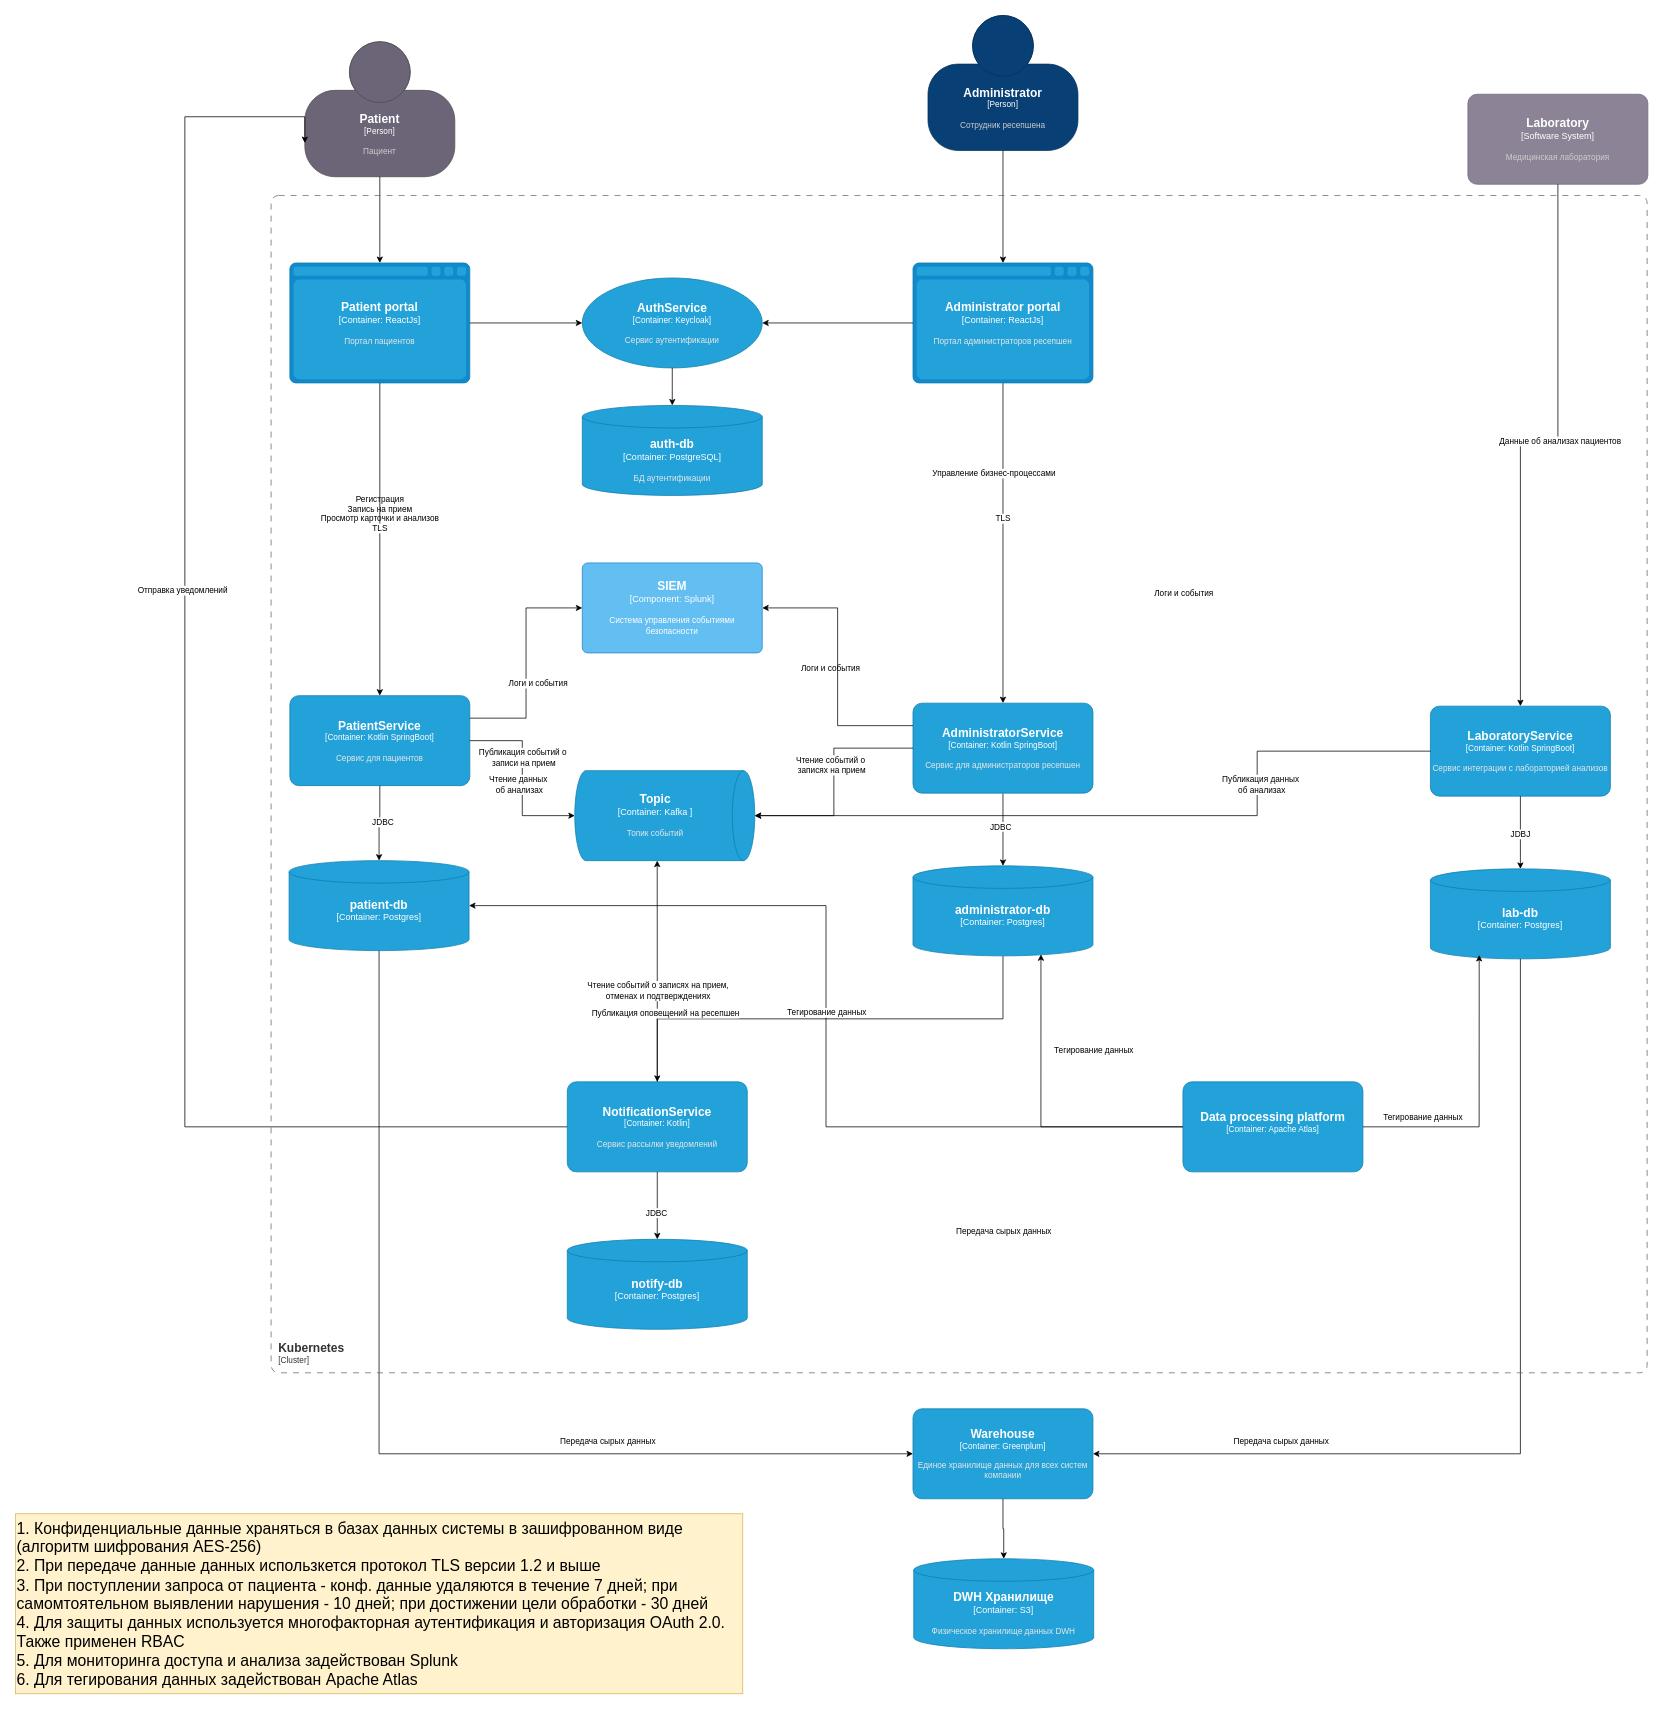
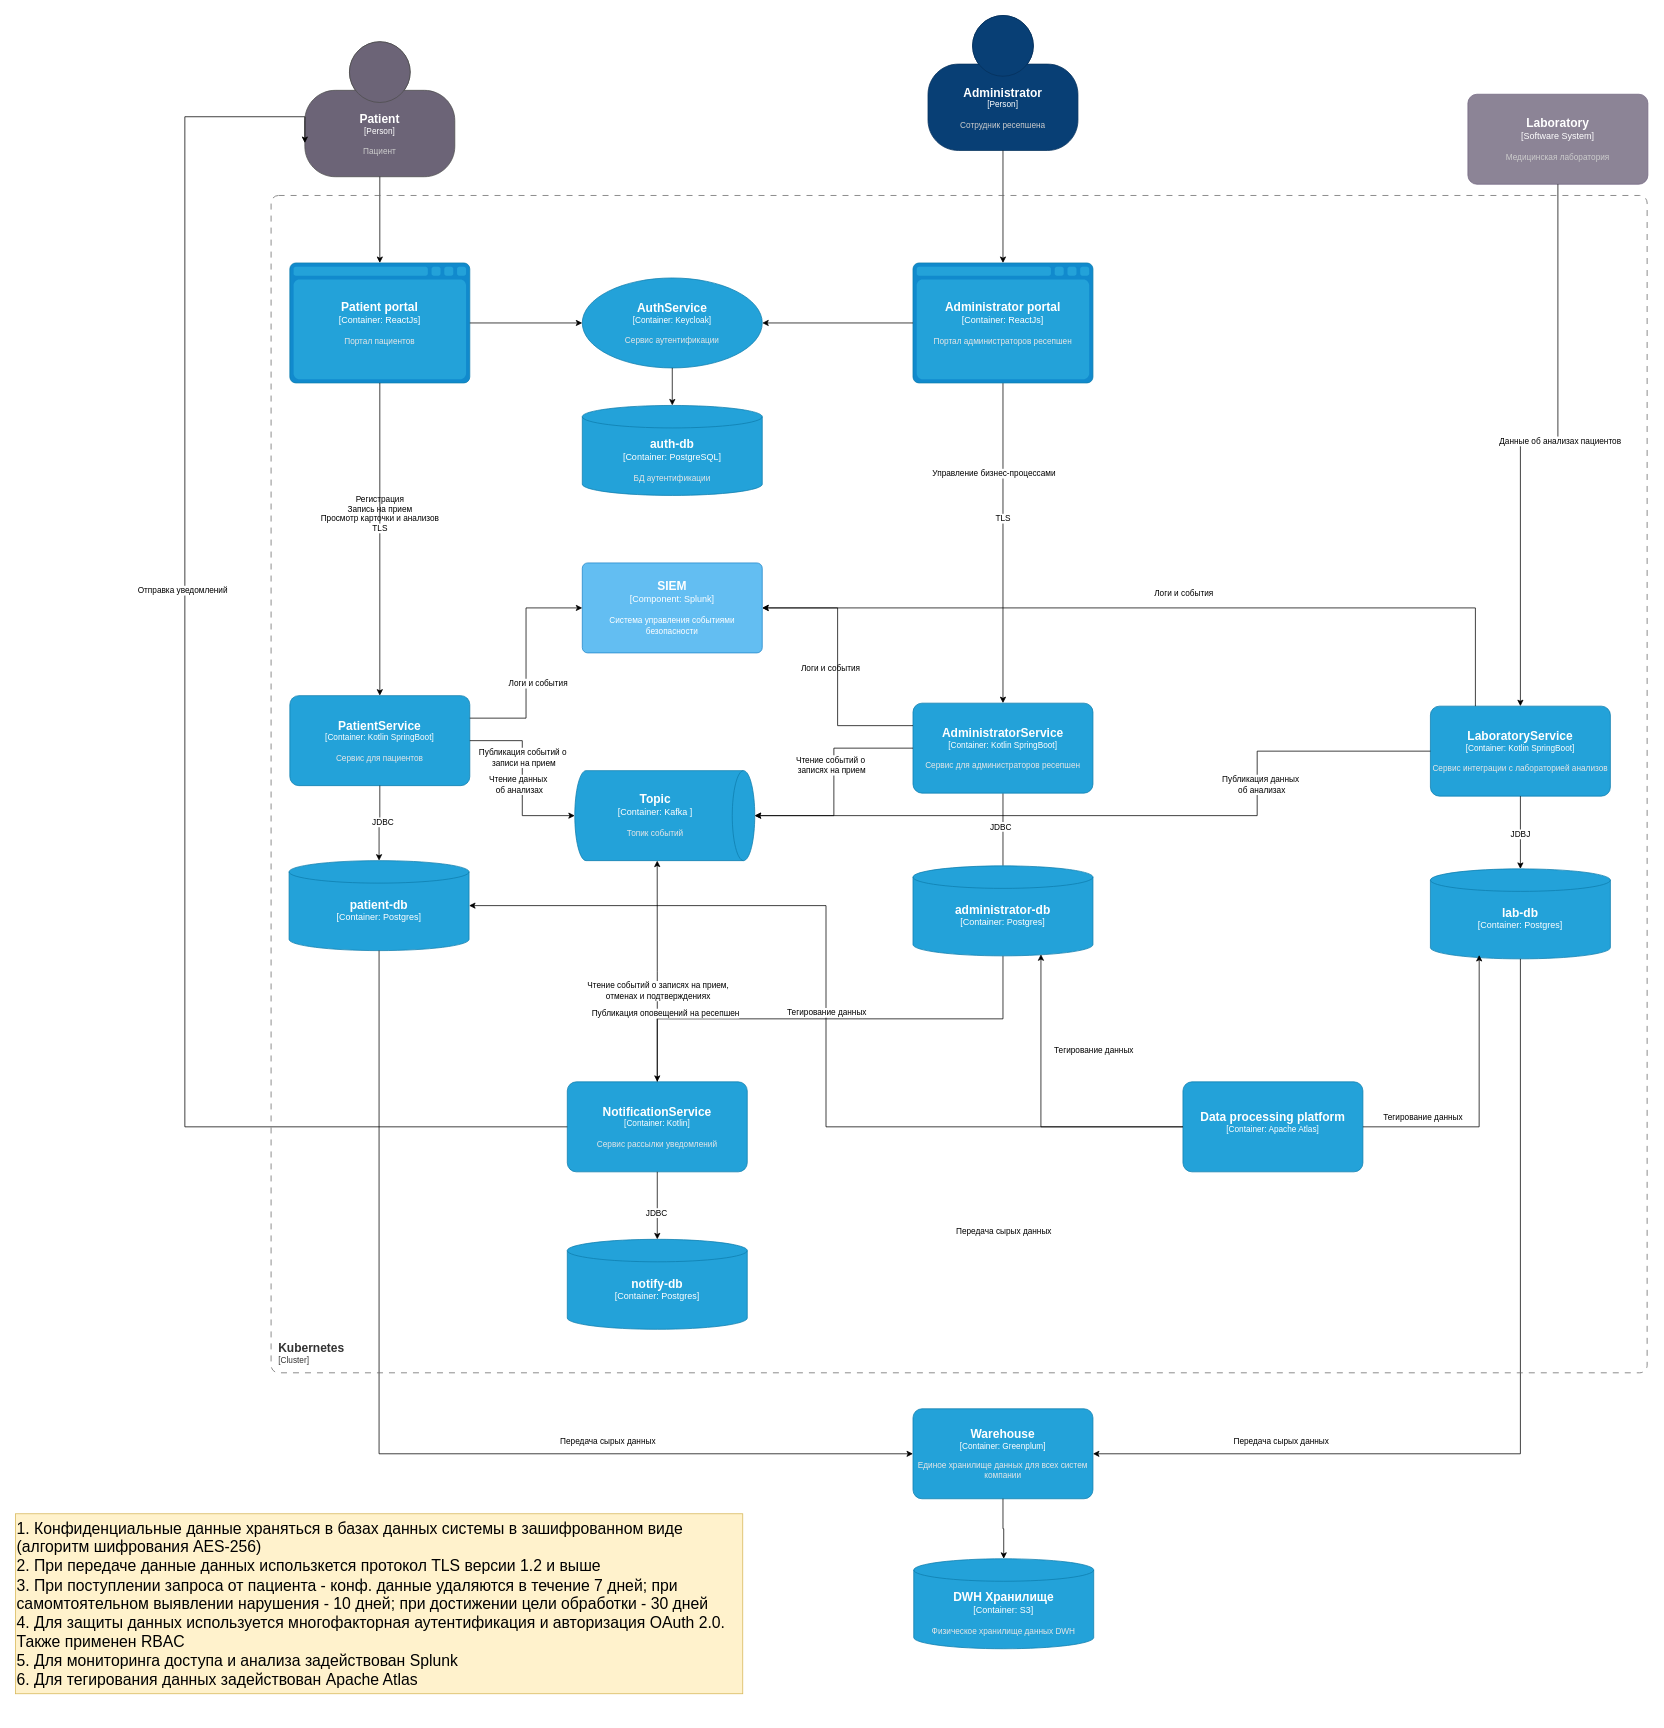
none -> (1206, 608)
(1003, 859) -> (1003, 861)
